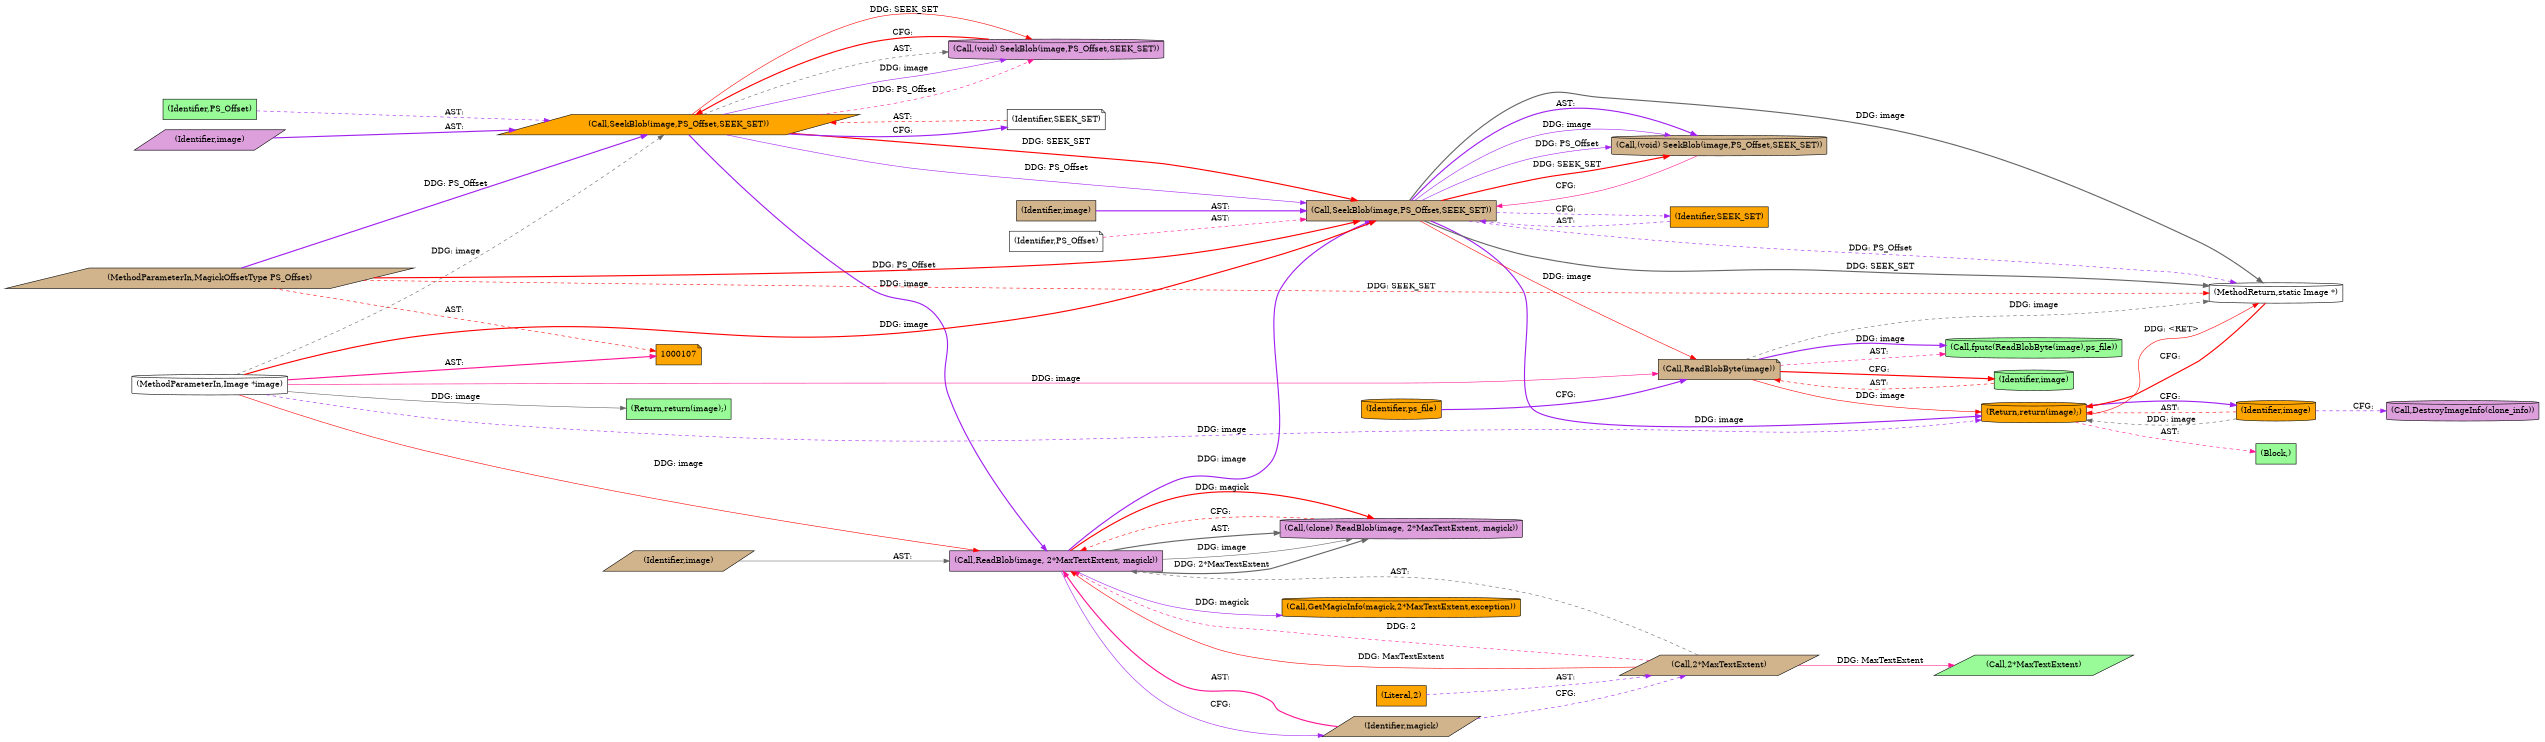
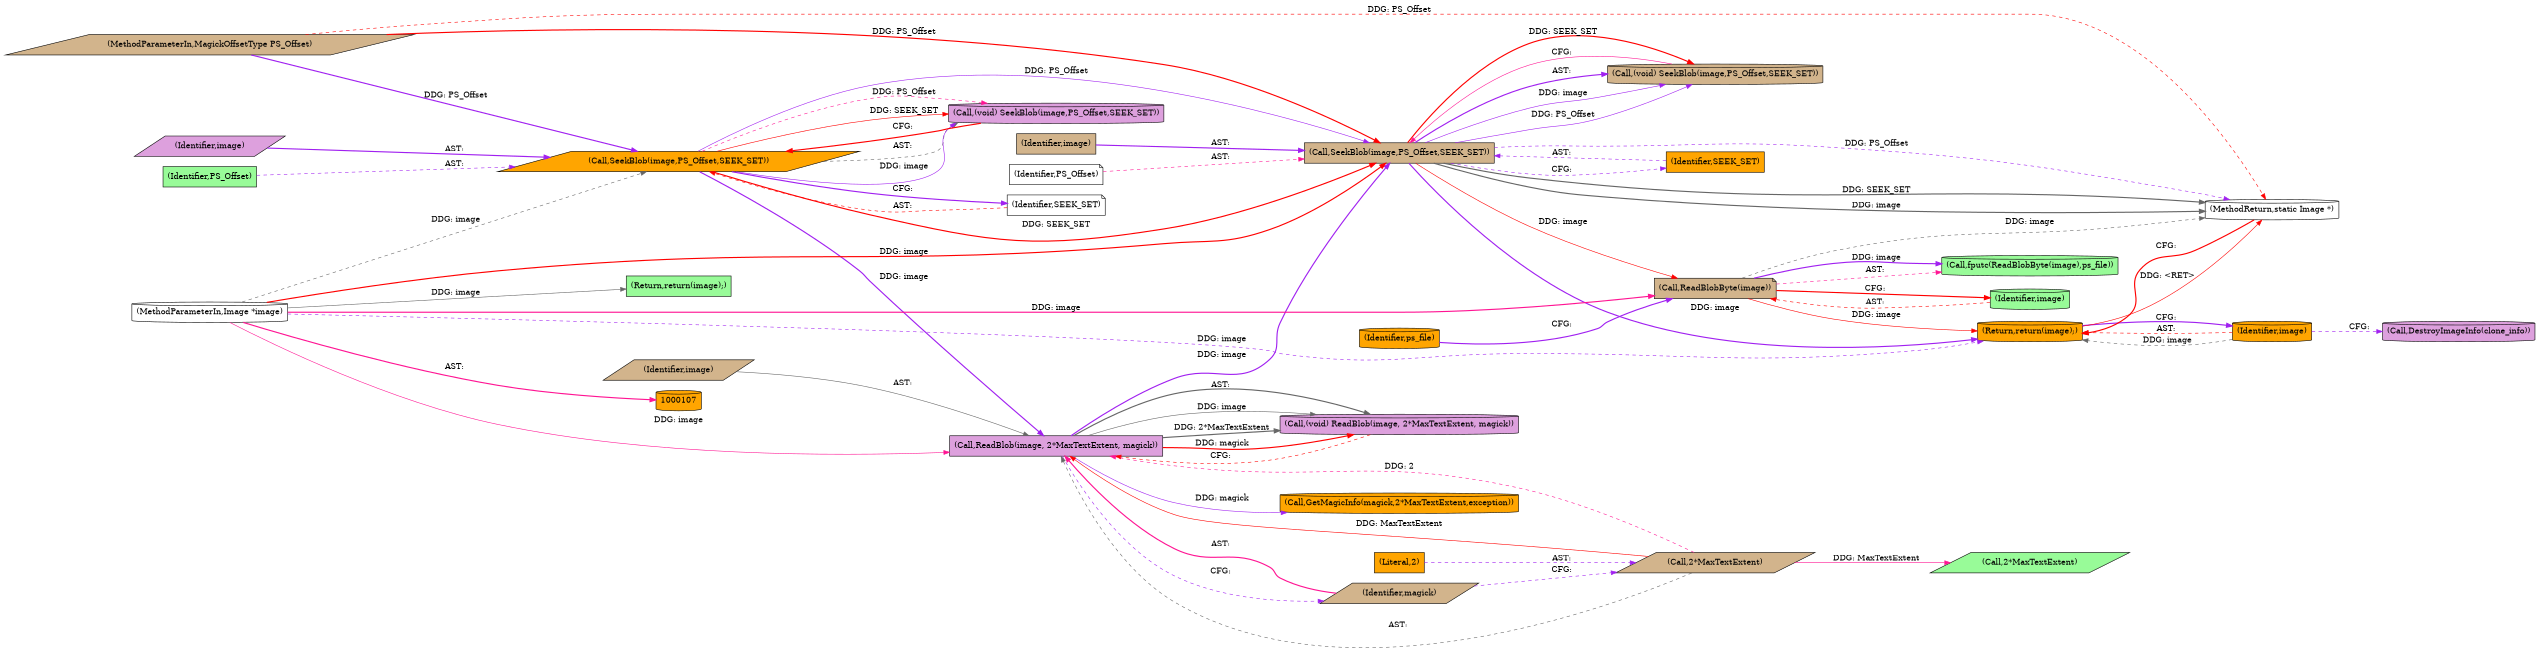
(1401, 286) -> (1399, 10)
(462, 319) -> none
(679, 355) -> (679, 401)
(970, 383) -> (968, 312)
(2276, 454) -> none
(603, 489) -> (577, 438)
(1401, 529) -> (1399, 424)
(1160, 700) -> (1166, 571)
